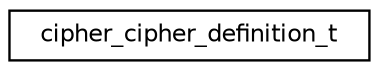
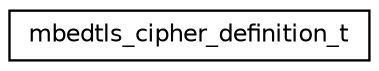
(189, 36) -> (189, 36)
